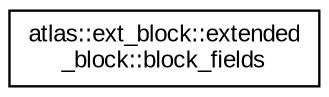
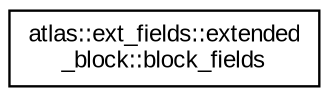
(164, 48) -> (164, 48)
